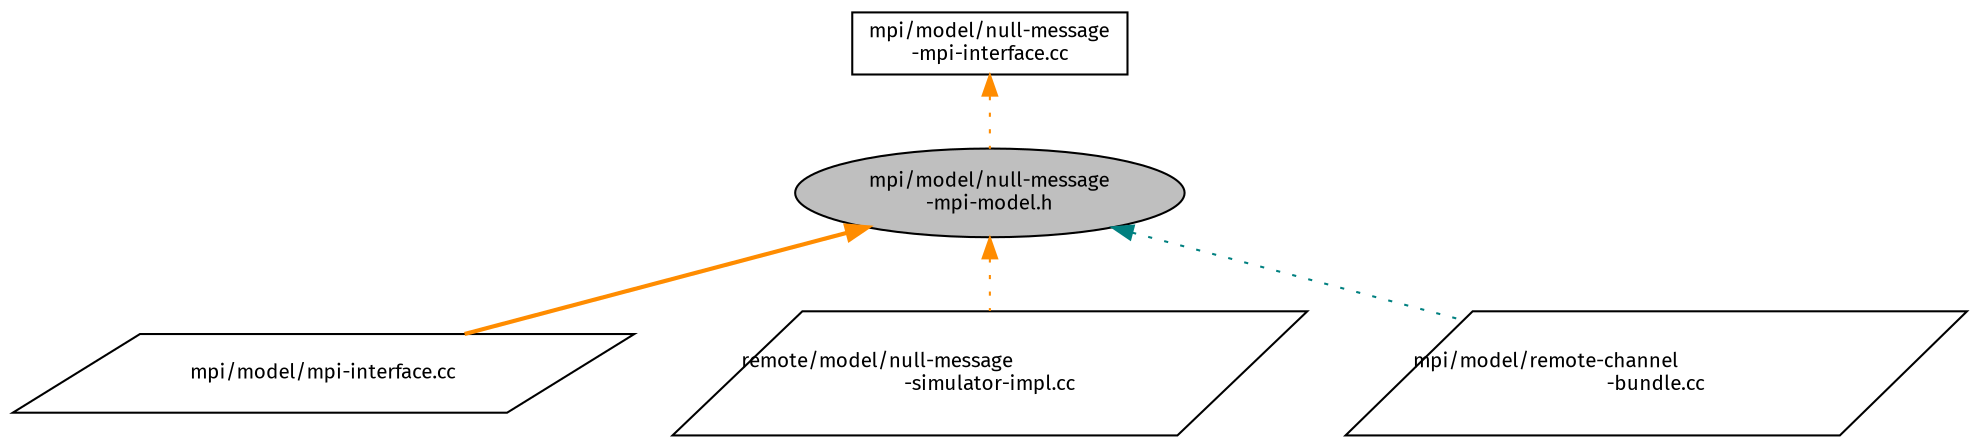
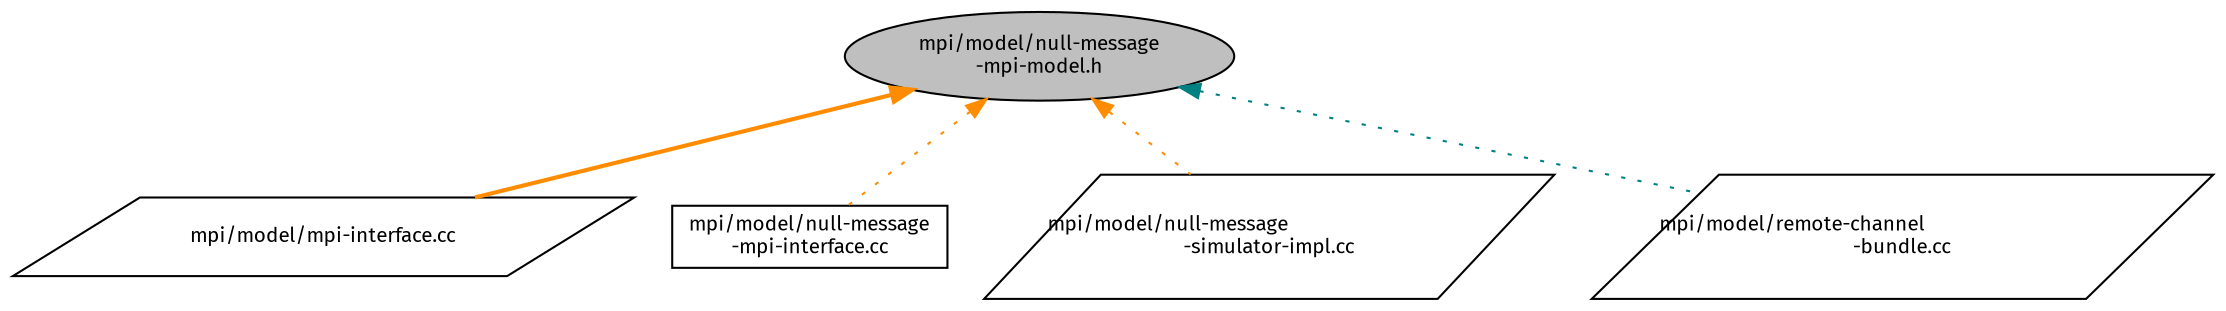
(990, 122) -> (909, 159)
(990, 373) -> (1269, 237)
